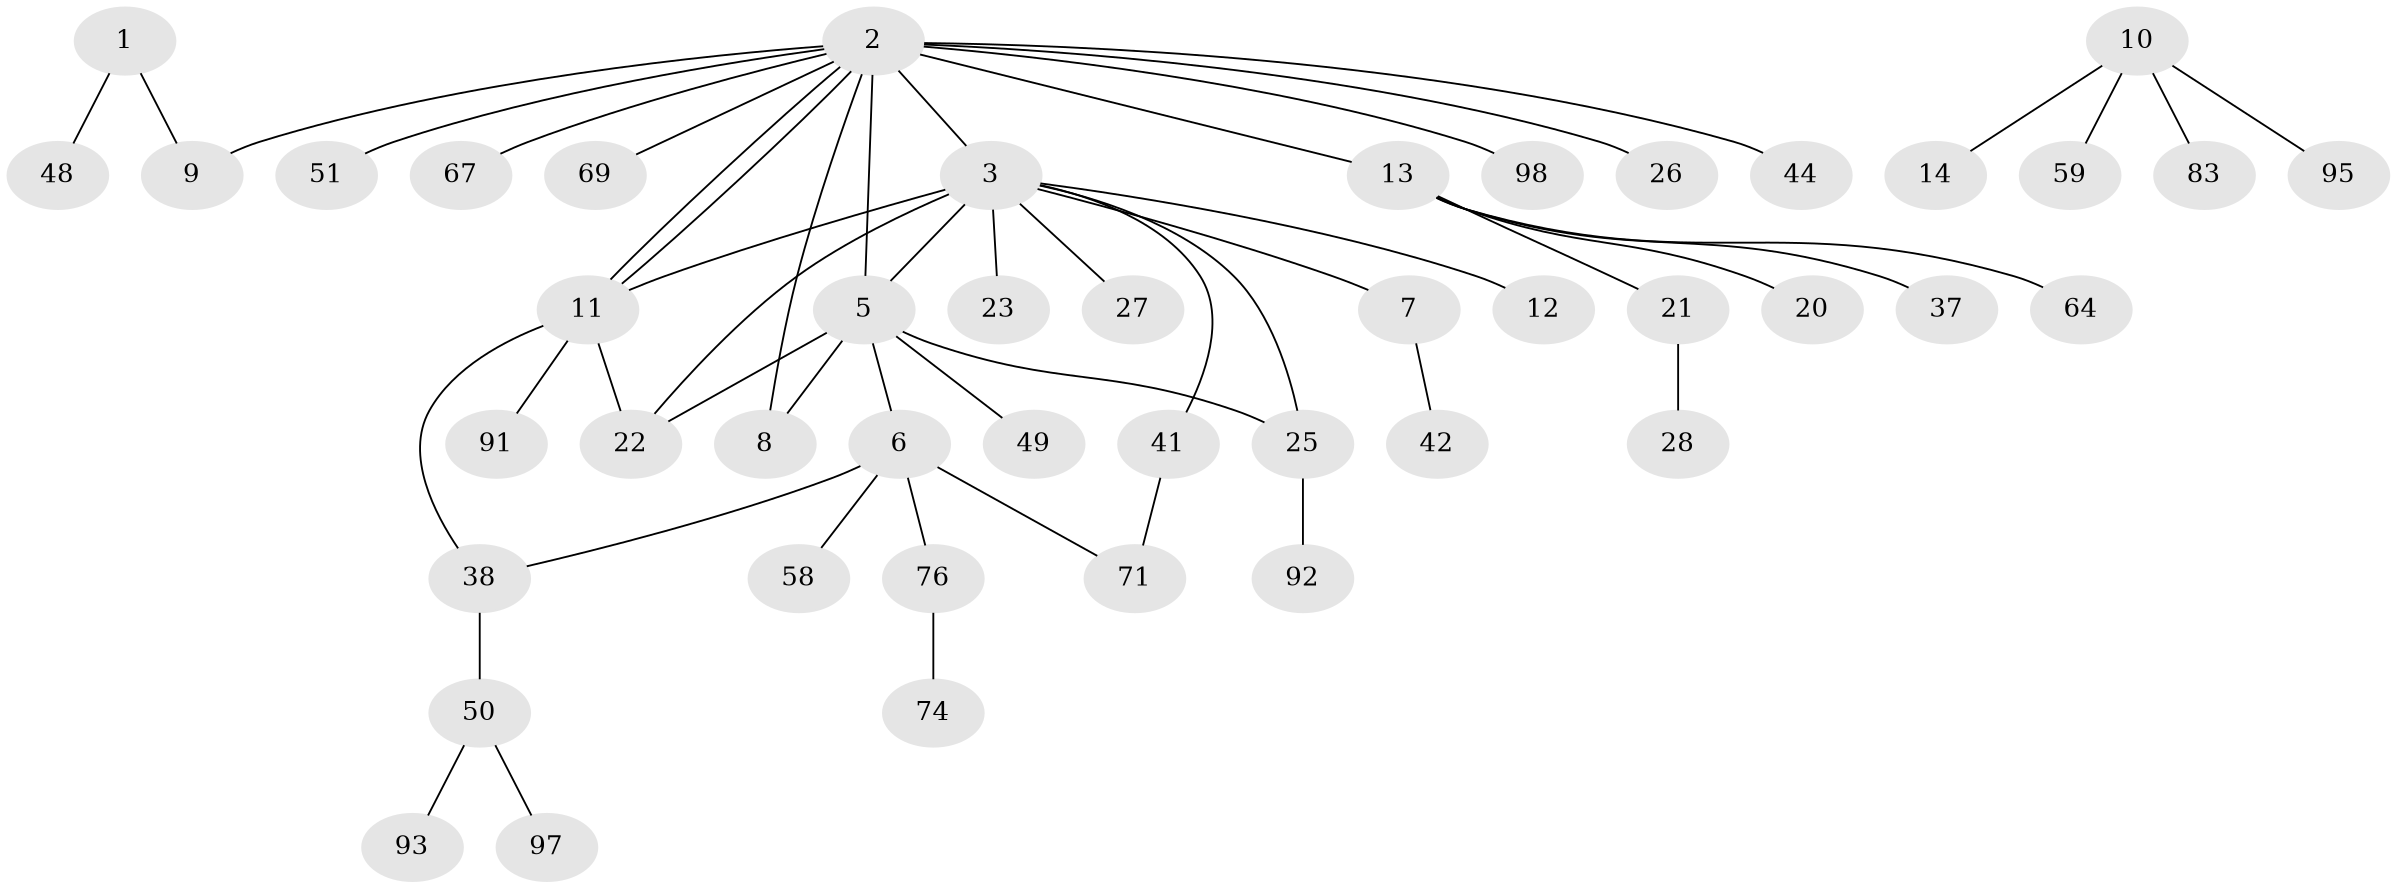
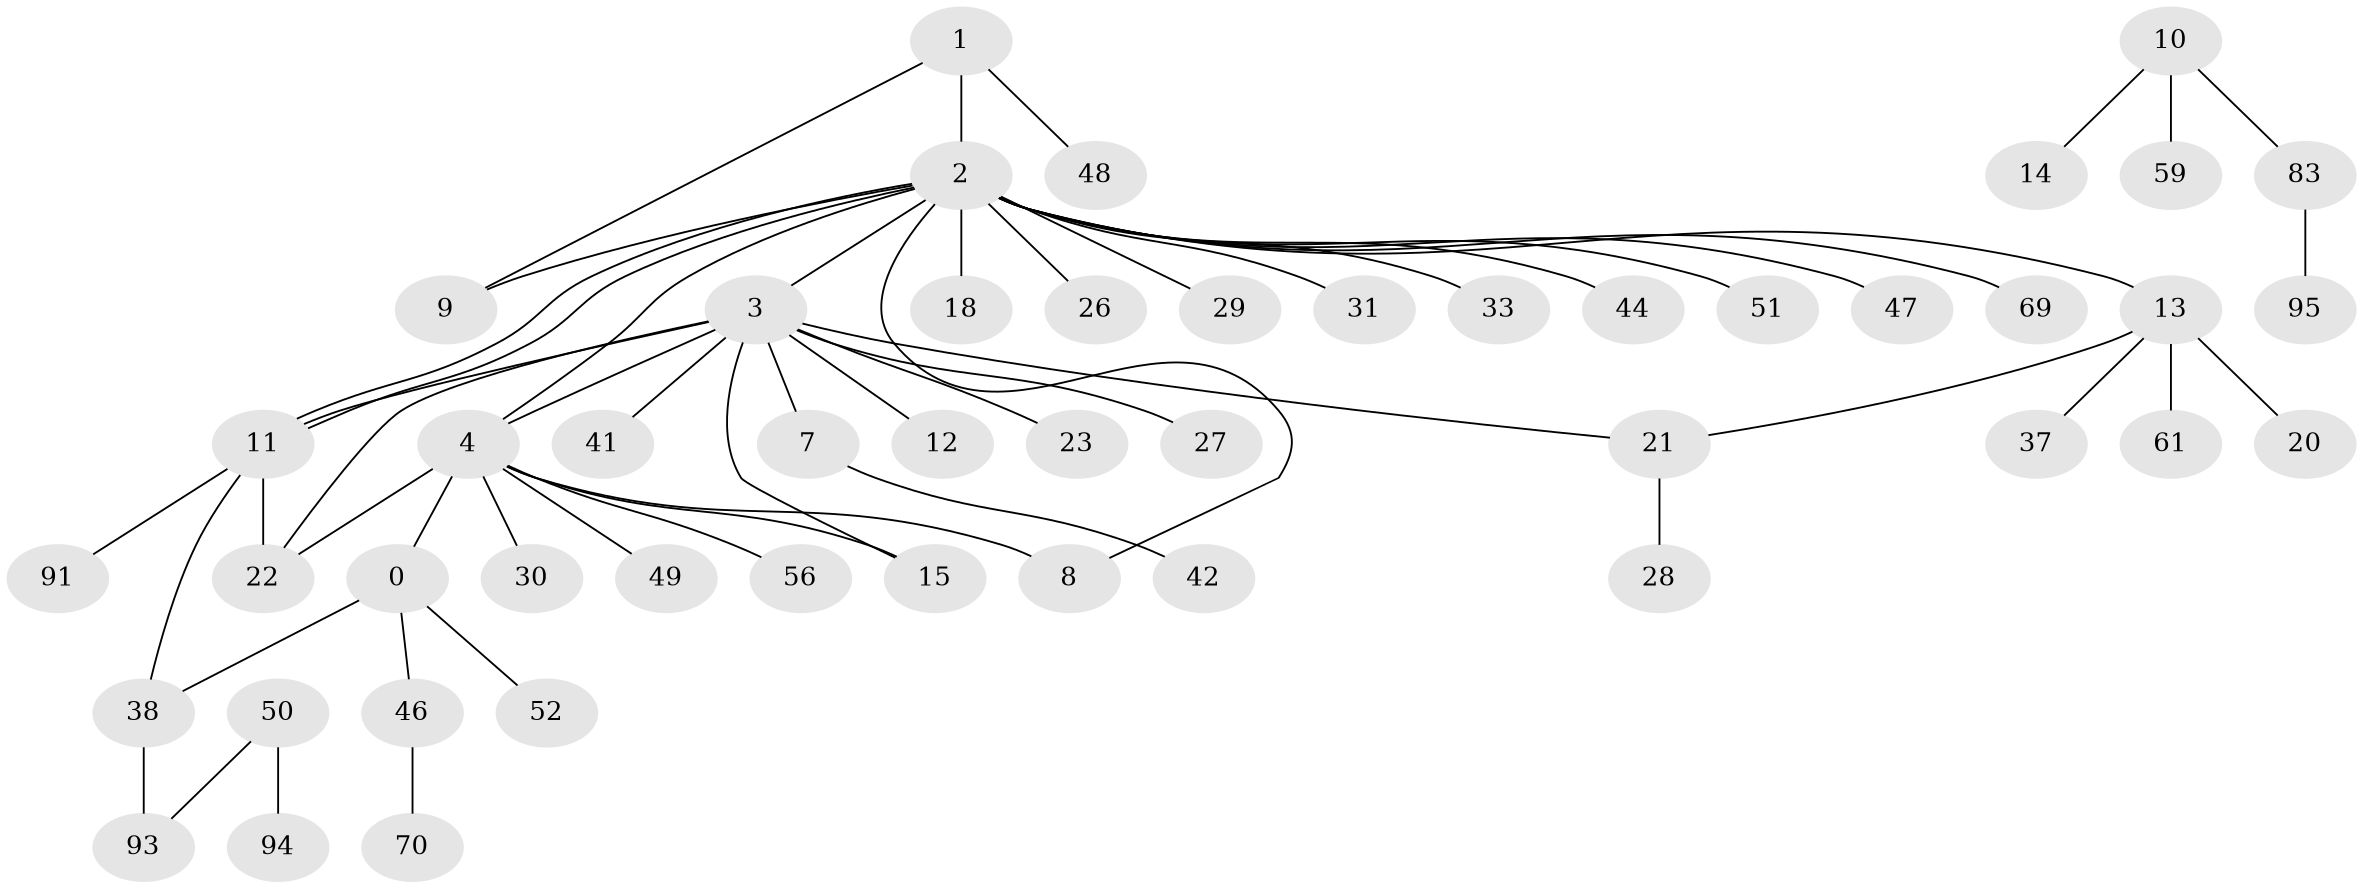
none -> (961, 108)
(2238, 108) -> (2305, 243)
(461, 175) -> (1902, 310)
(1533, 175) -> (961, 310)
(864, 310) -> (469, 444)
none -> (1230, 310)
none -> (1365, 310)
none -> (1499, 310)
(2081, 310) -> (2171, 444)
none -> (1205, 391)
(900, 444) -> (398, 579)
(1303, 444) -> (935, 579)
none -> (532, 579)
(799, 579) -> (547, 713)
none -> (801, 579)
(933, 579) -> (413, 713)
(1135, 579) -> none
(1303, 579) -> none
(480, 646) -> (144, 780)
(933, 713) -> (413, 847)
(547, 847) -> (278, 847)
